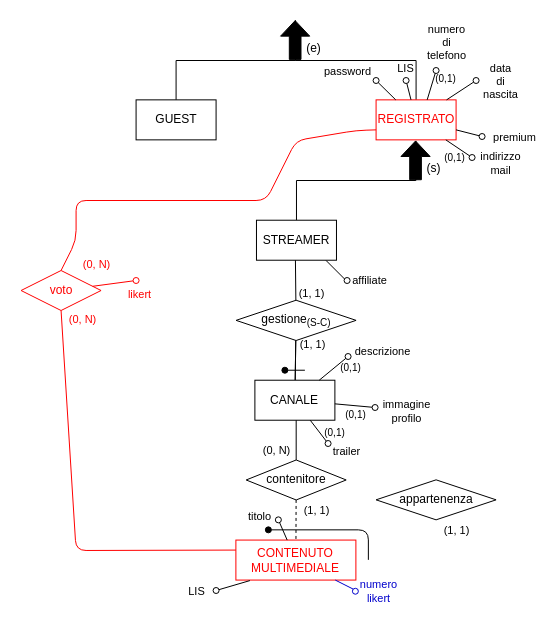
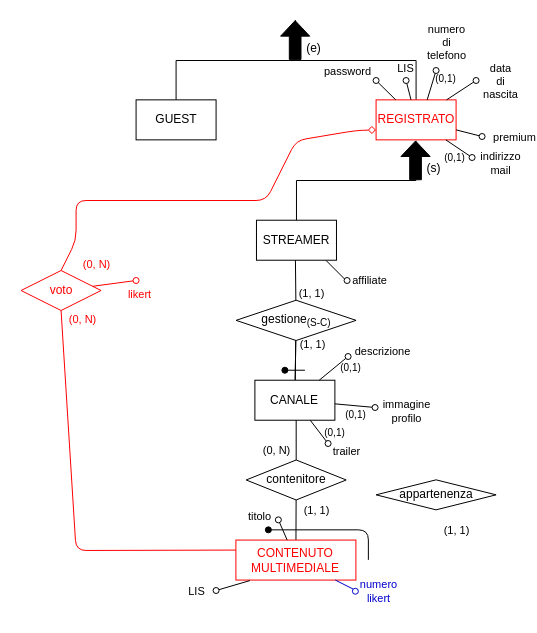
(371, 130) -> (367, 130)
(436, 500) -> (436, 495)
(296, 520) -> (296, 520)
